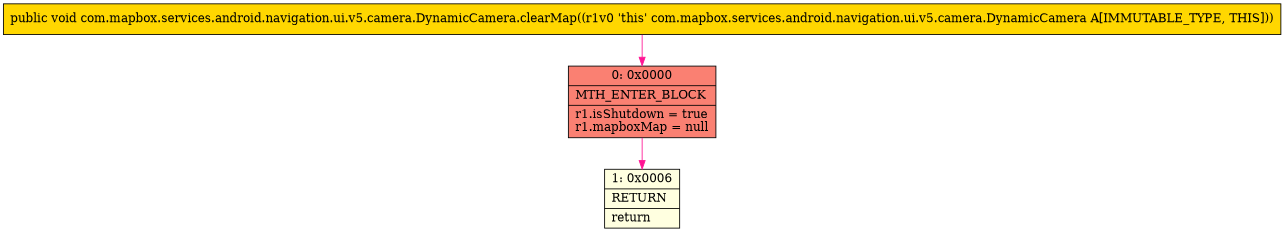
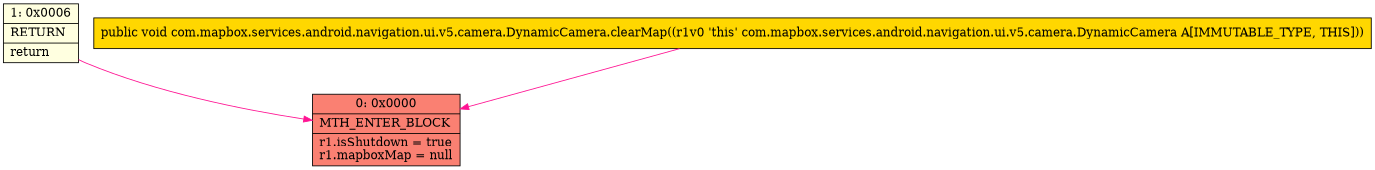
(642, 149) -> (189, 96)
